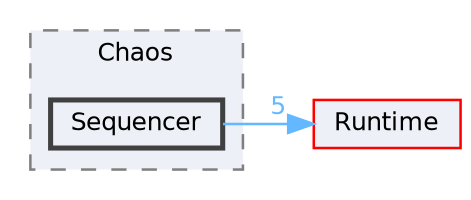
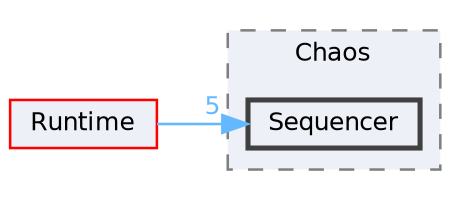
(259, 124) -> (190, 124)
